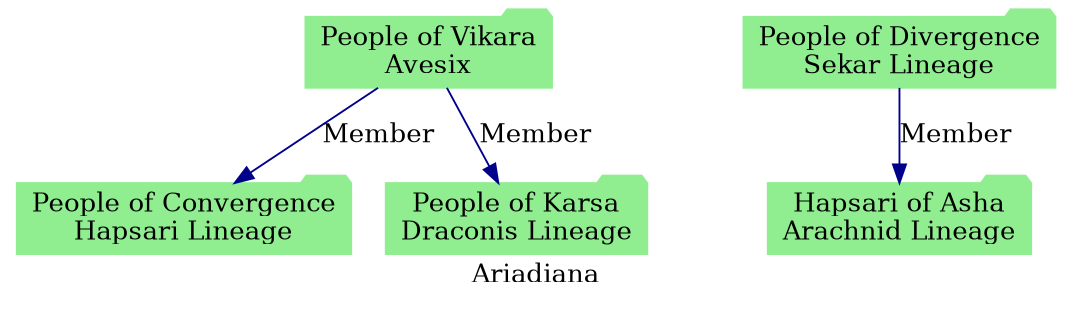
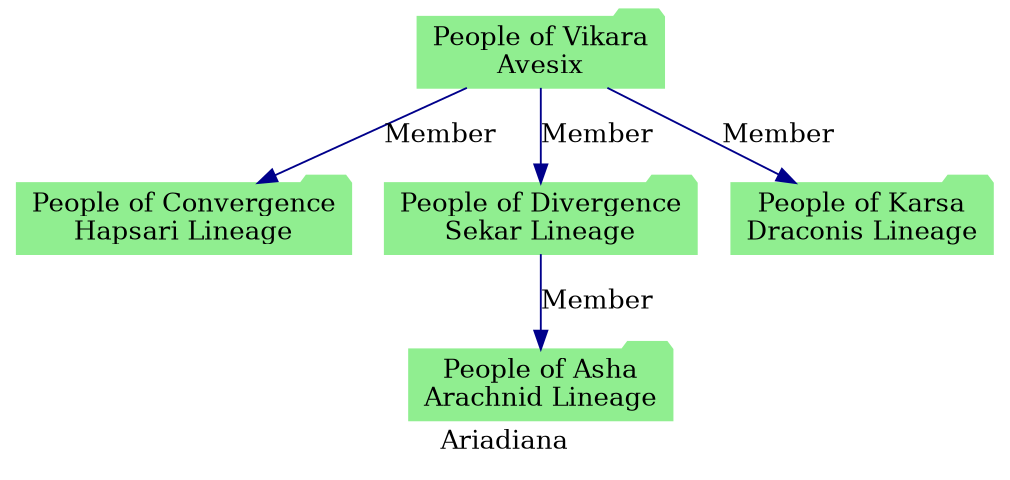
none -> (541, 126)
(899, 219) -> (541, 385)
